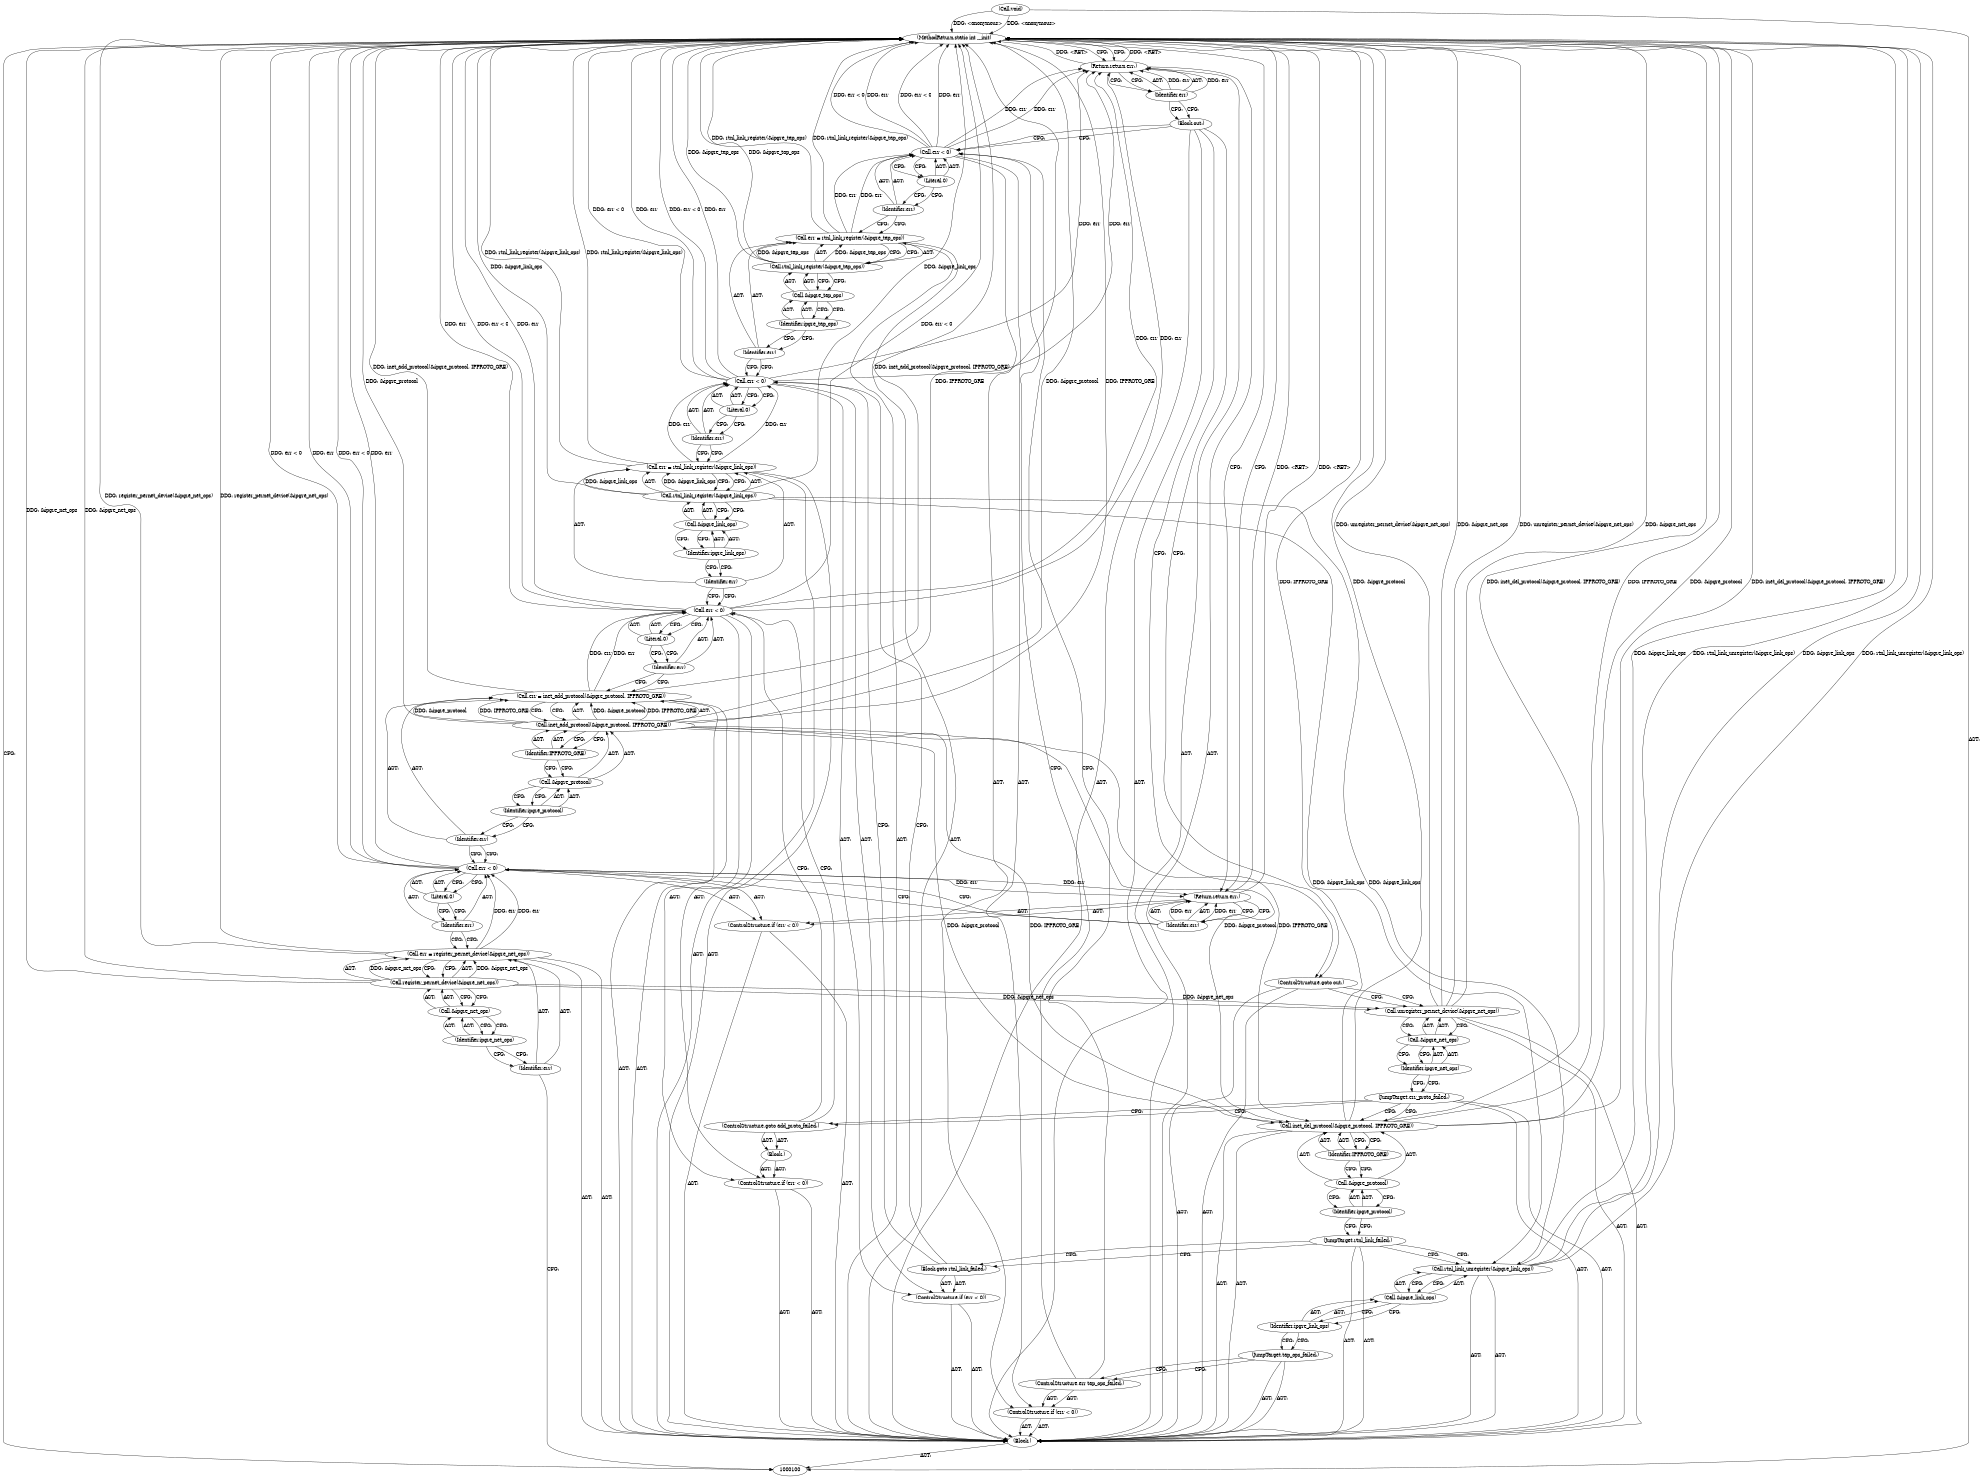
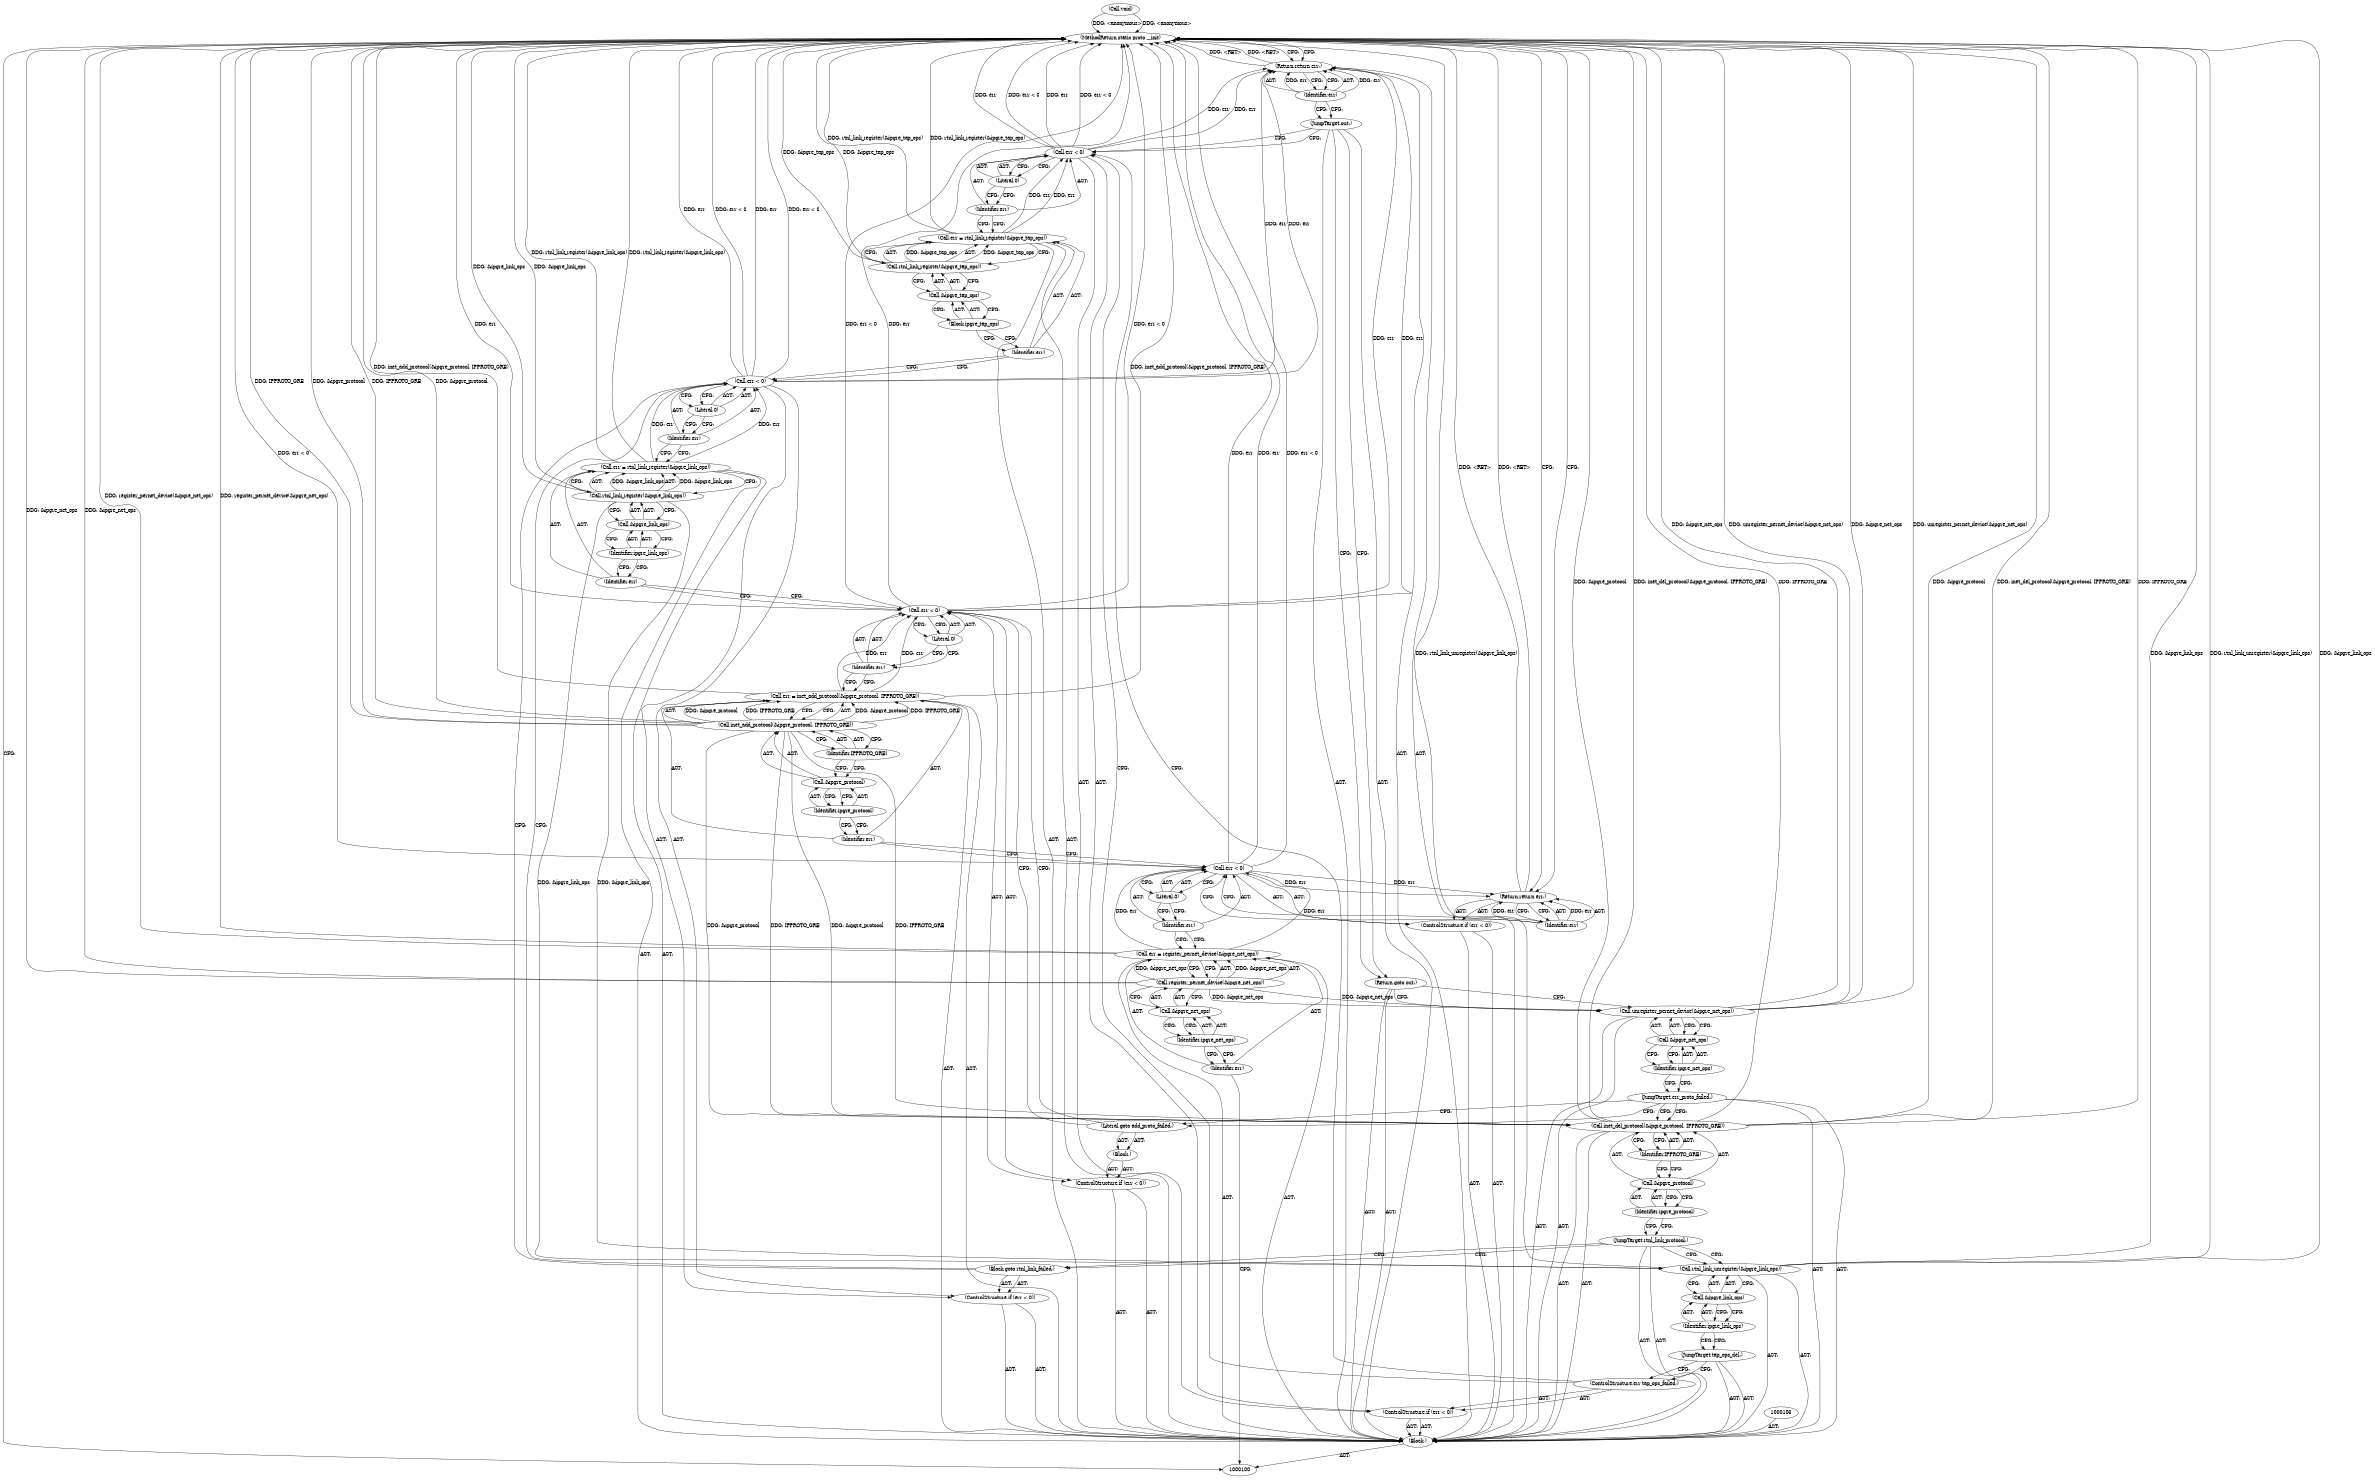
(954, 38) -> (1120, 38)
(1191, 124) -> (1331, 124)
(808, 325) -> (974, 325)
(1969, 849) -> none
(1311, 983) -> (1396, 983)
(771, 1126) -> (1137, 1126)
(1358, 1241) -> (1651, 1241)
(1285, 1356) -> (1712, 1356)
none -> (1781, 1413)
